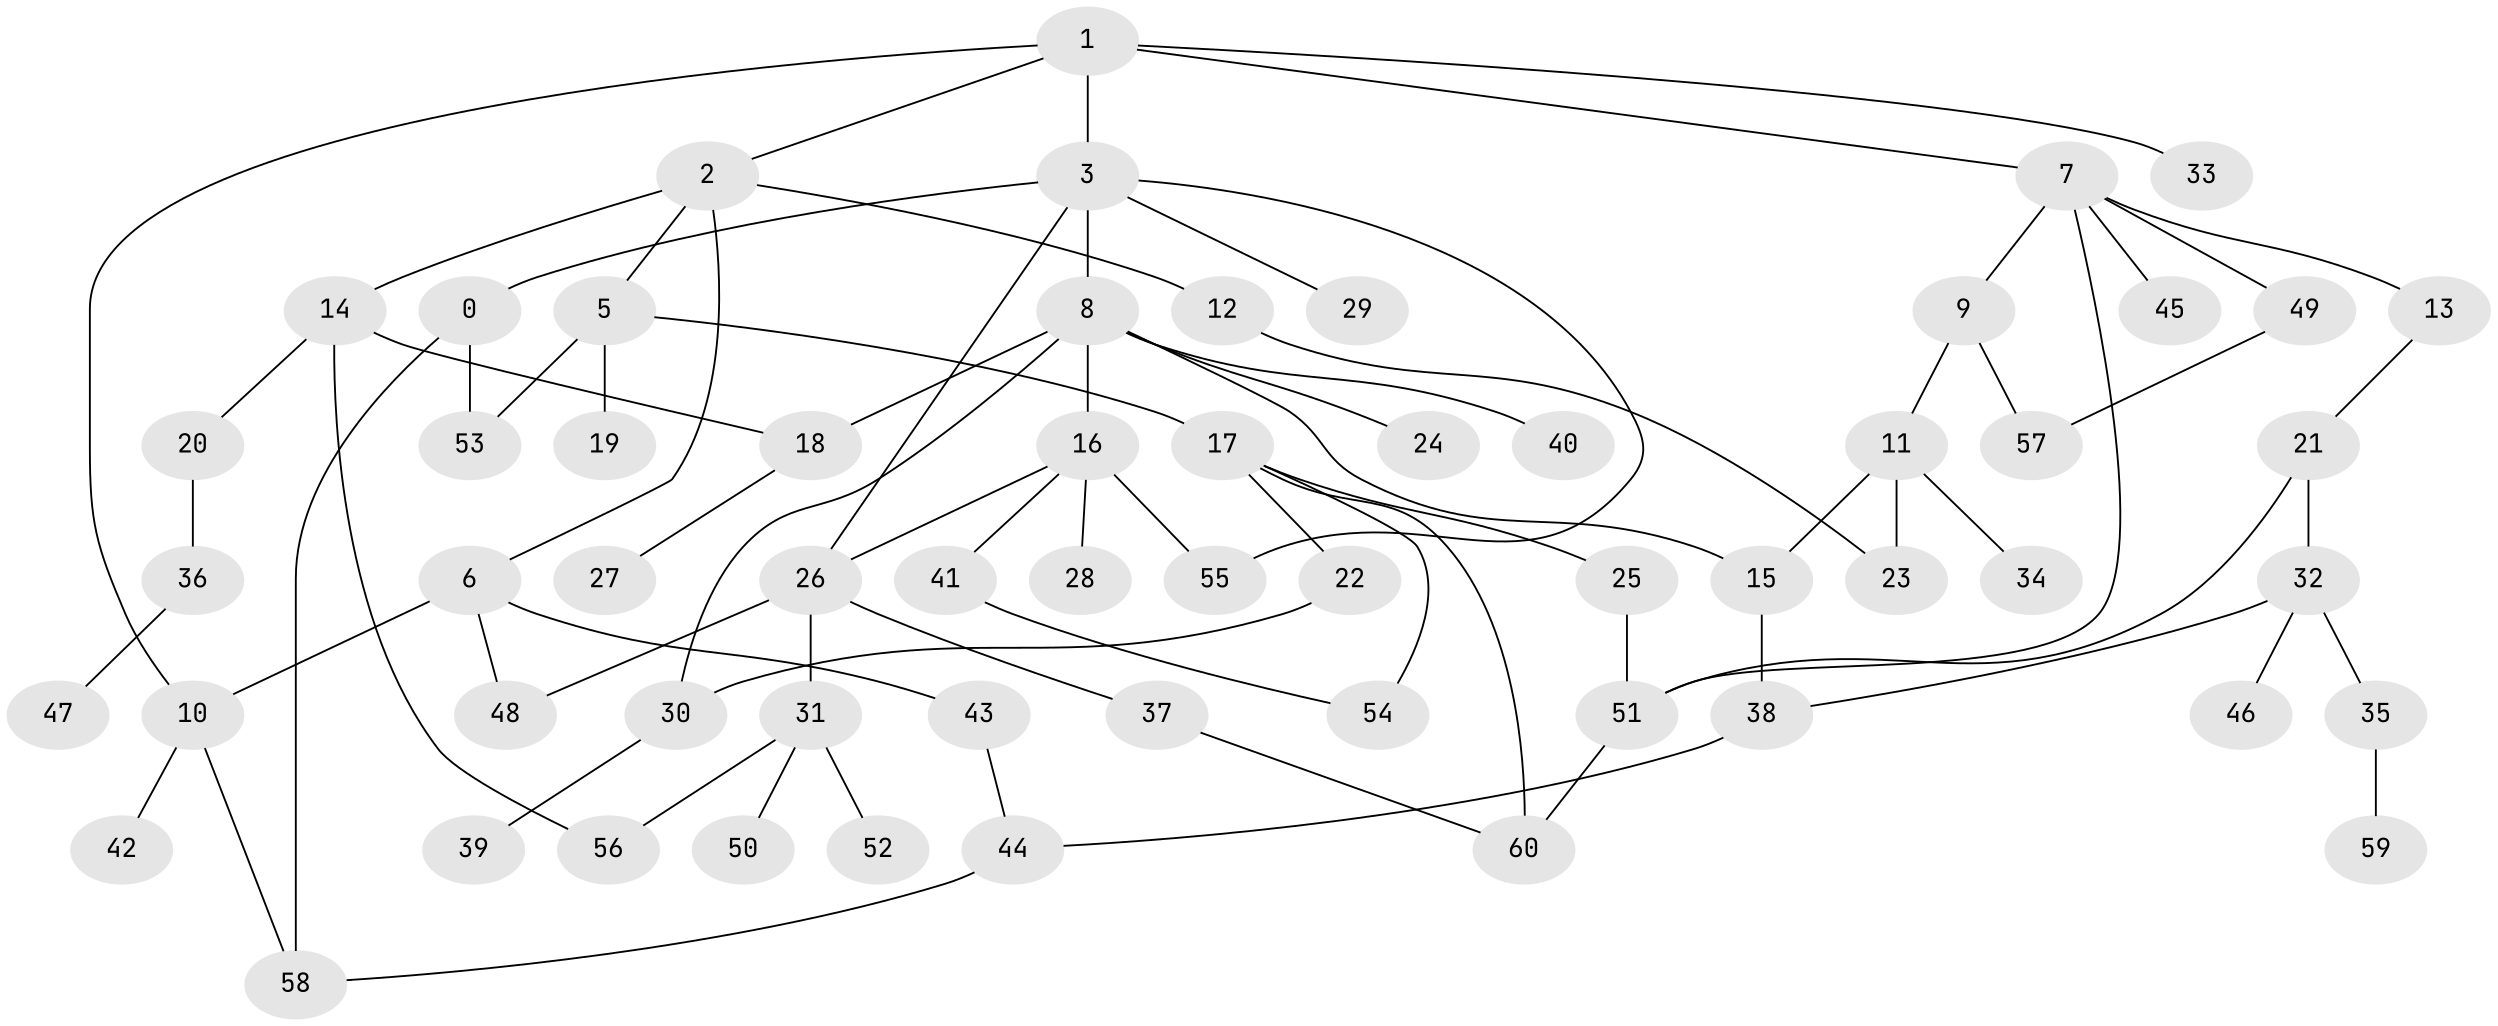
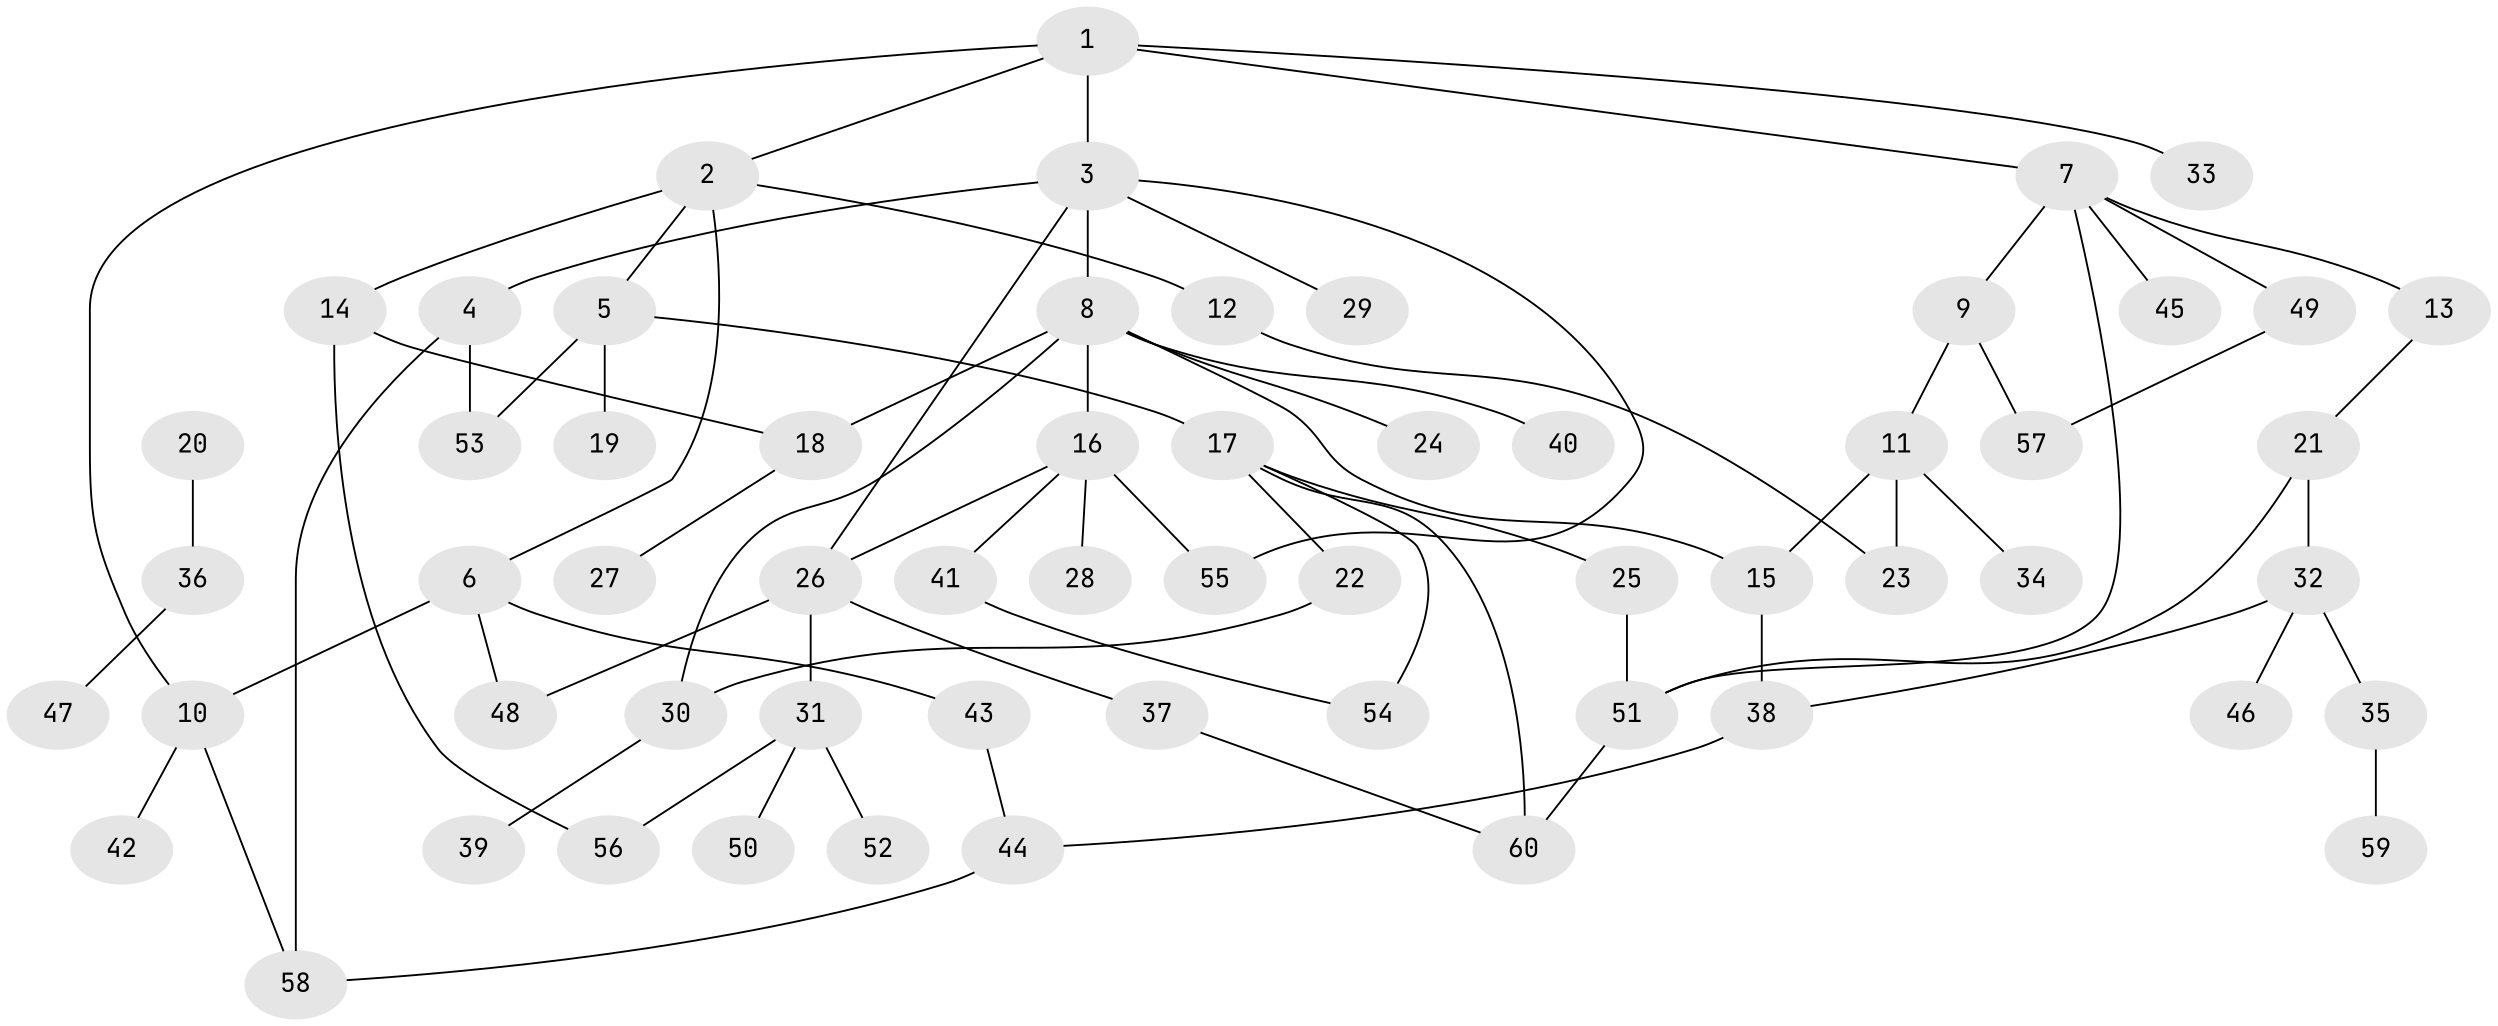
(470, 311) -> (470, 311)
(264, 378) -> none
